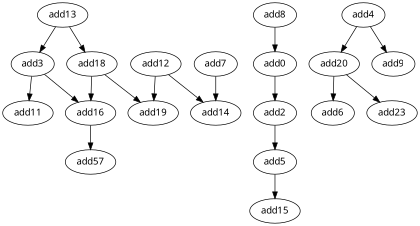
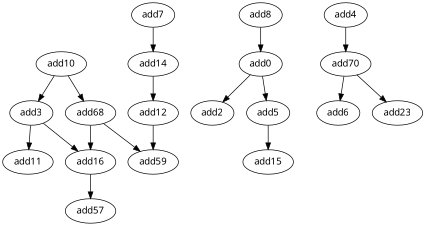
(63, 15) -> (61, 64)
(92, 64) -> (91, 113)
(334, 64) -> (346, 64)
(393, 64) -> none
(183, 86) -> (153, 85)
(153, 113) -> (153, 162)
(275, 134) -> (264, 85)
